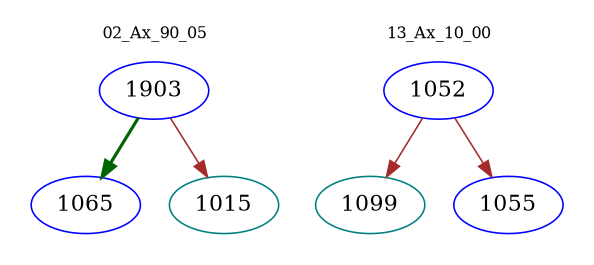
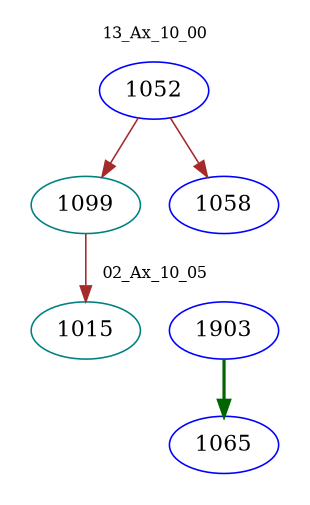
(155, 34) -> (155, 274)
(185, 141) -> (86, 269)
(508, 205) -> (224, 205)
